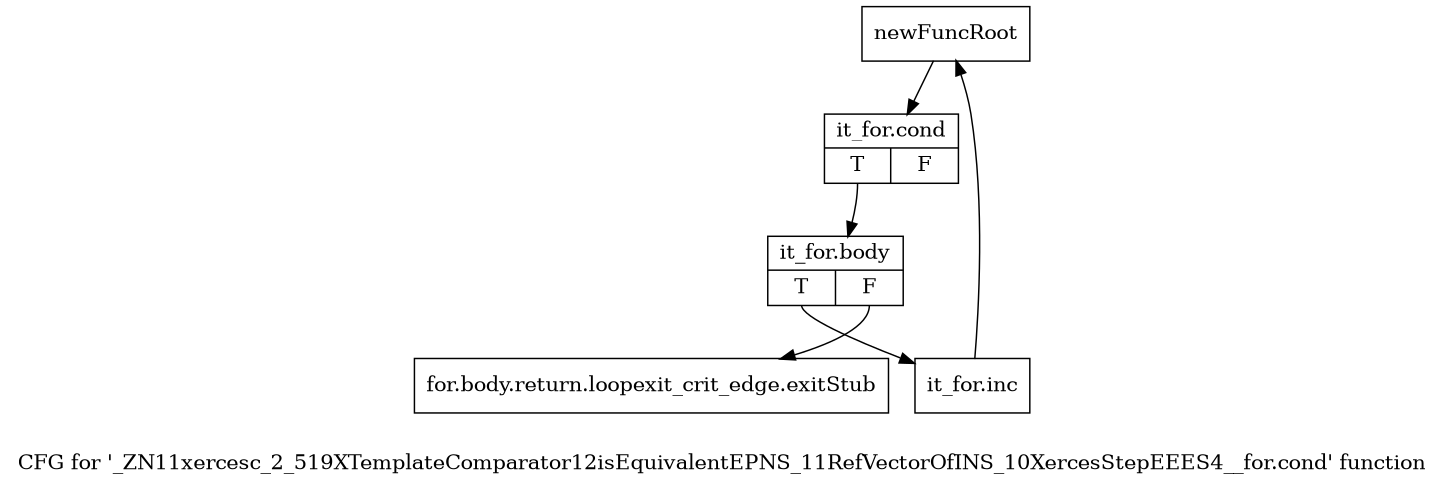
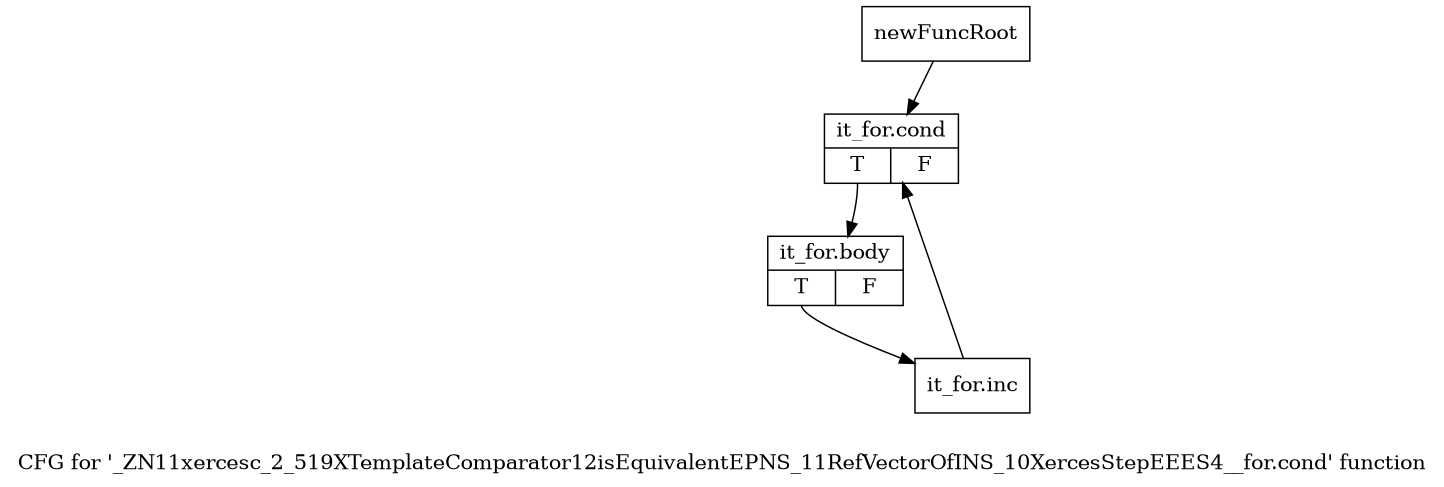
(979, 216) -> (936, 278)
(651, 386) -> none
